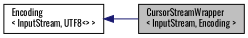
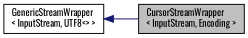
(54, 19) -> (54, 19)
